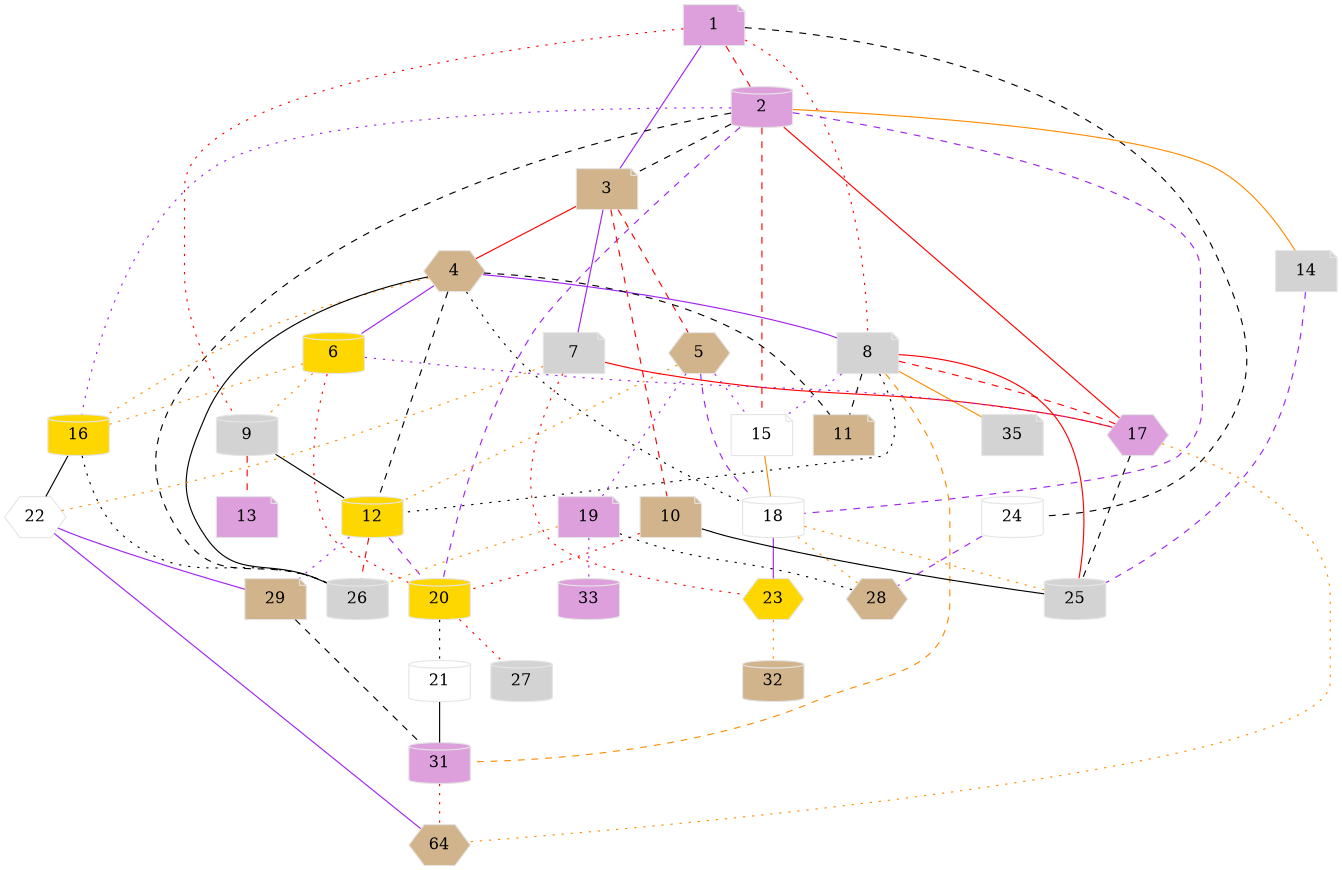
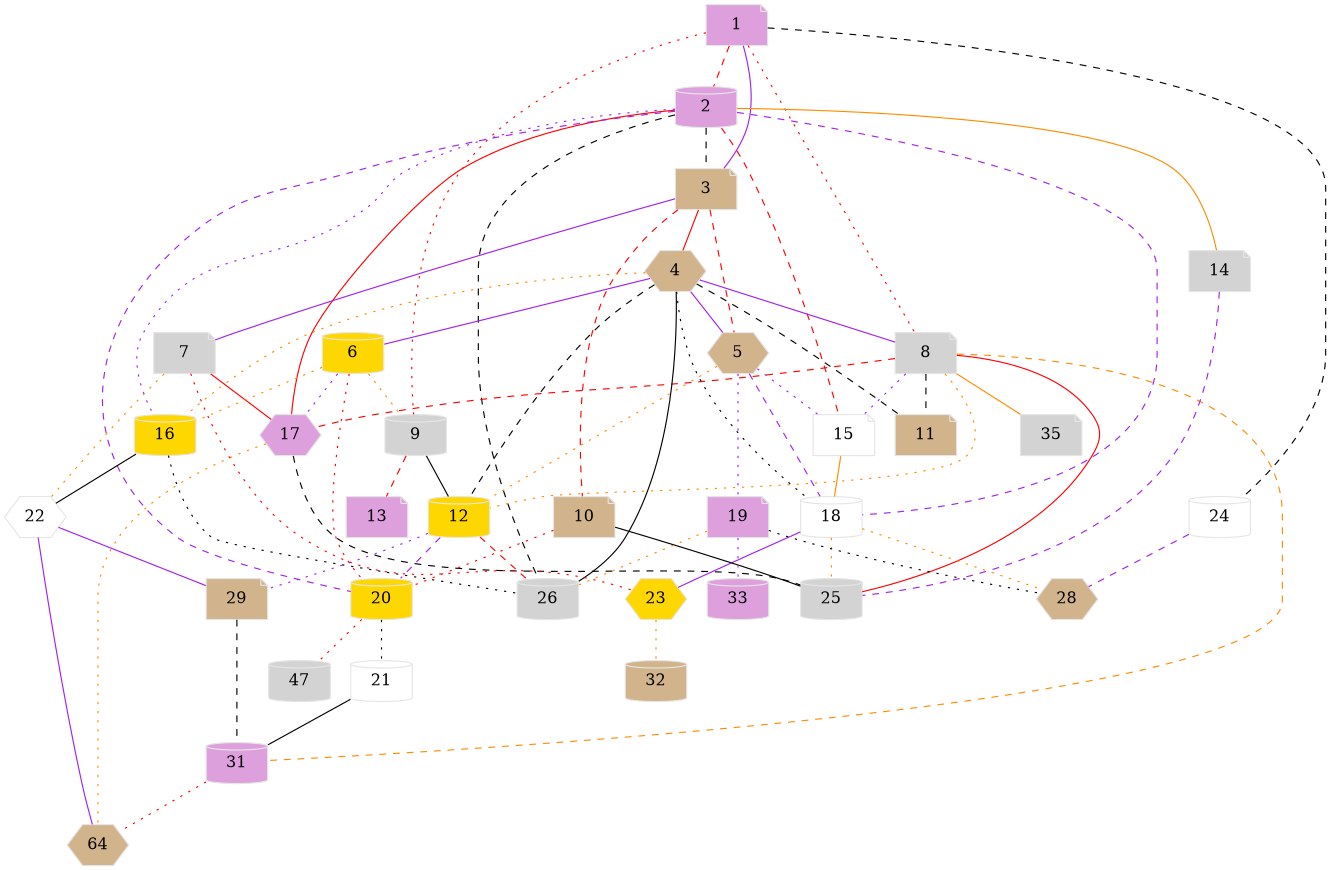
none -> (707, 312)
(673, 481) -> (776, 485)
(522, 681) -> (300, 681)
